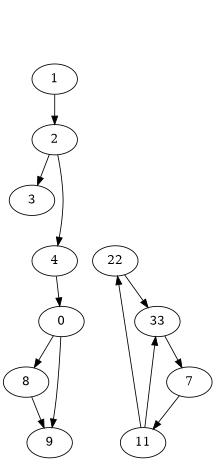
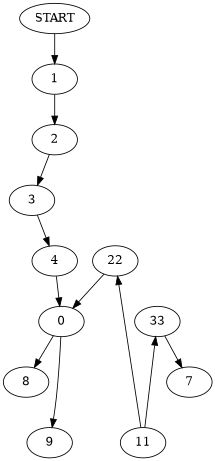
none -> (55, 19)
(63, 196) -> (42, 227)
(134, 288) -> (91, 288)
(36, 408) -> none
(169, 409) -> none
